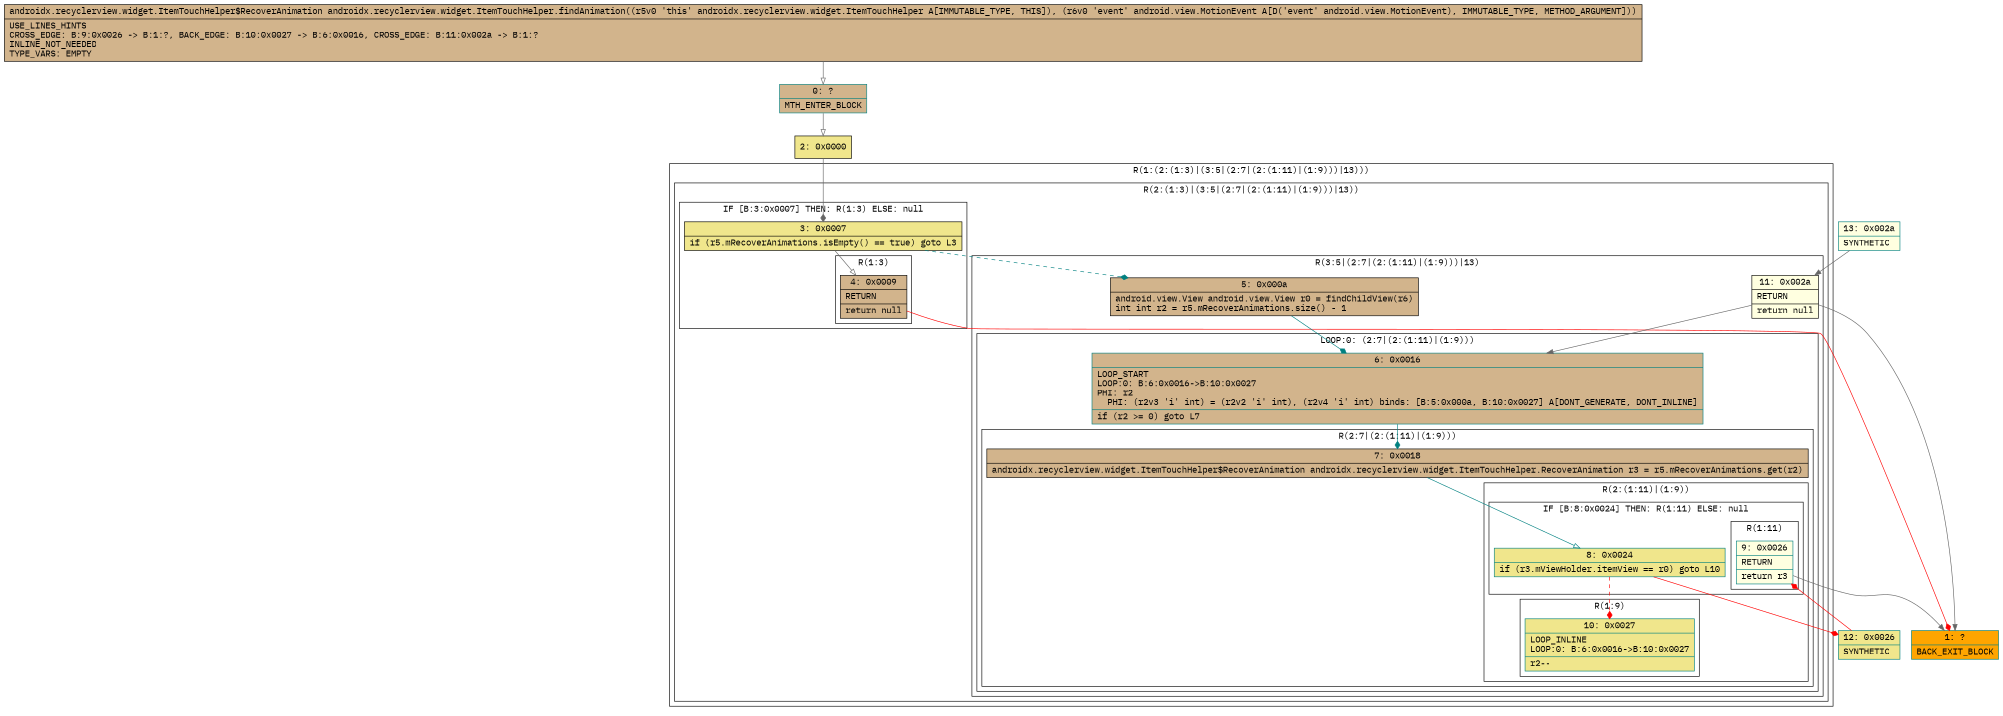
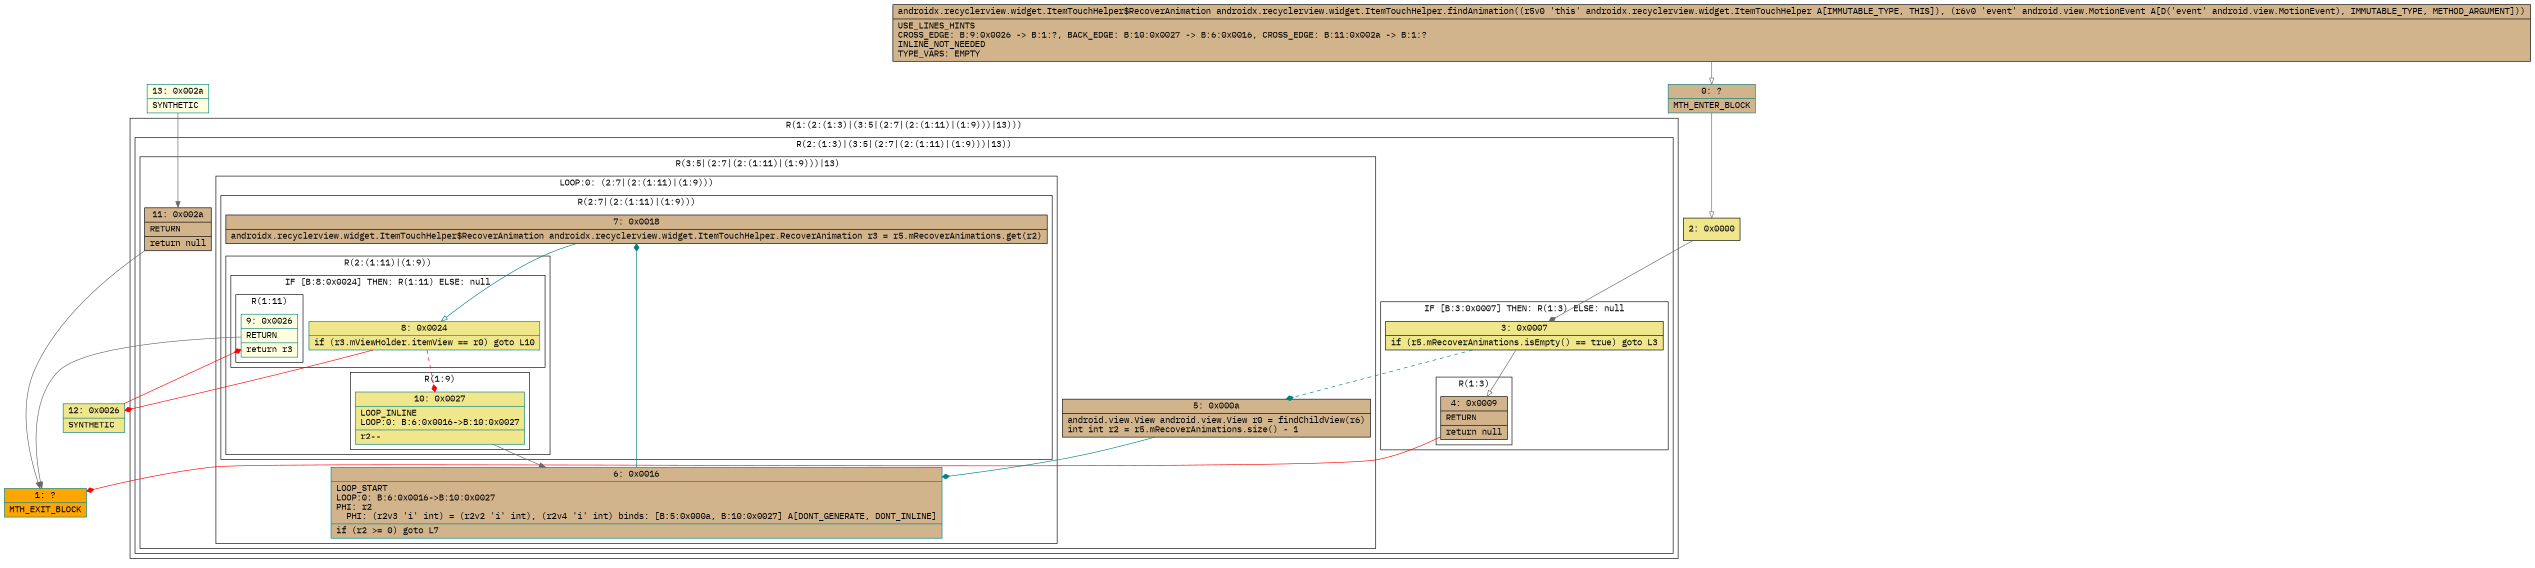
(1785, 297) -> (178, 229)
(1662, 326) -> (516, 455)
(1955, 652) -> (45, 510)
